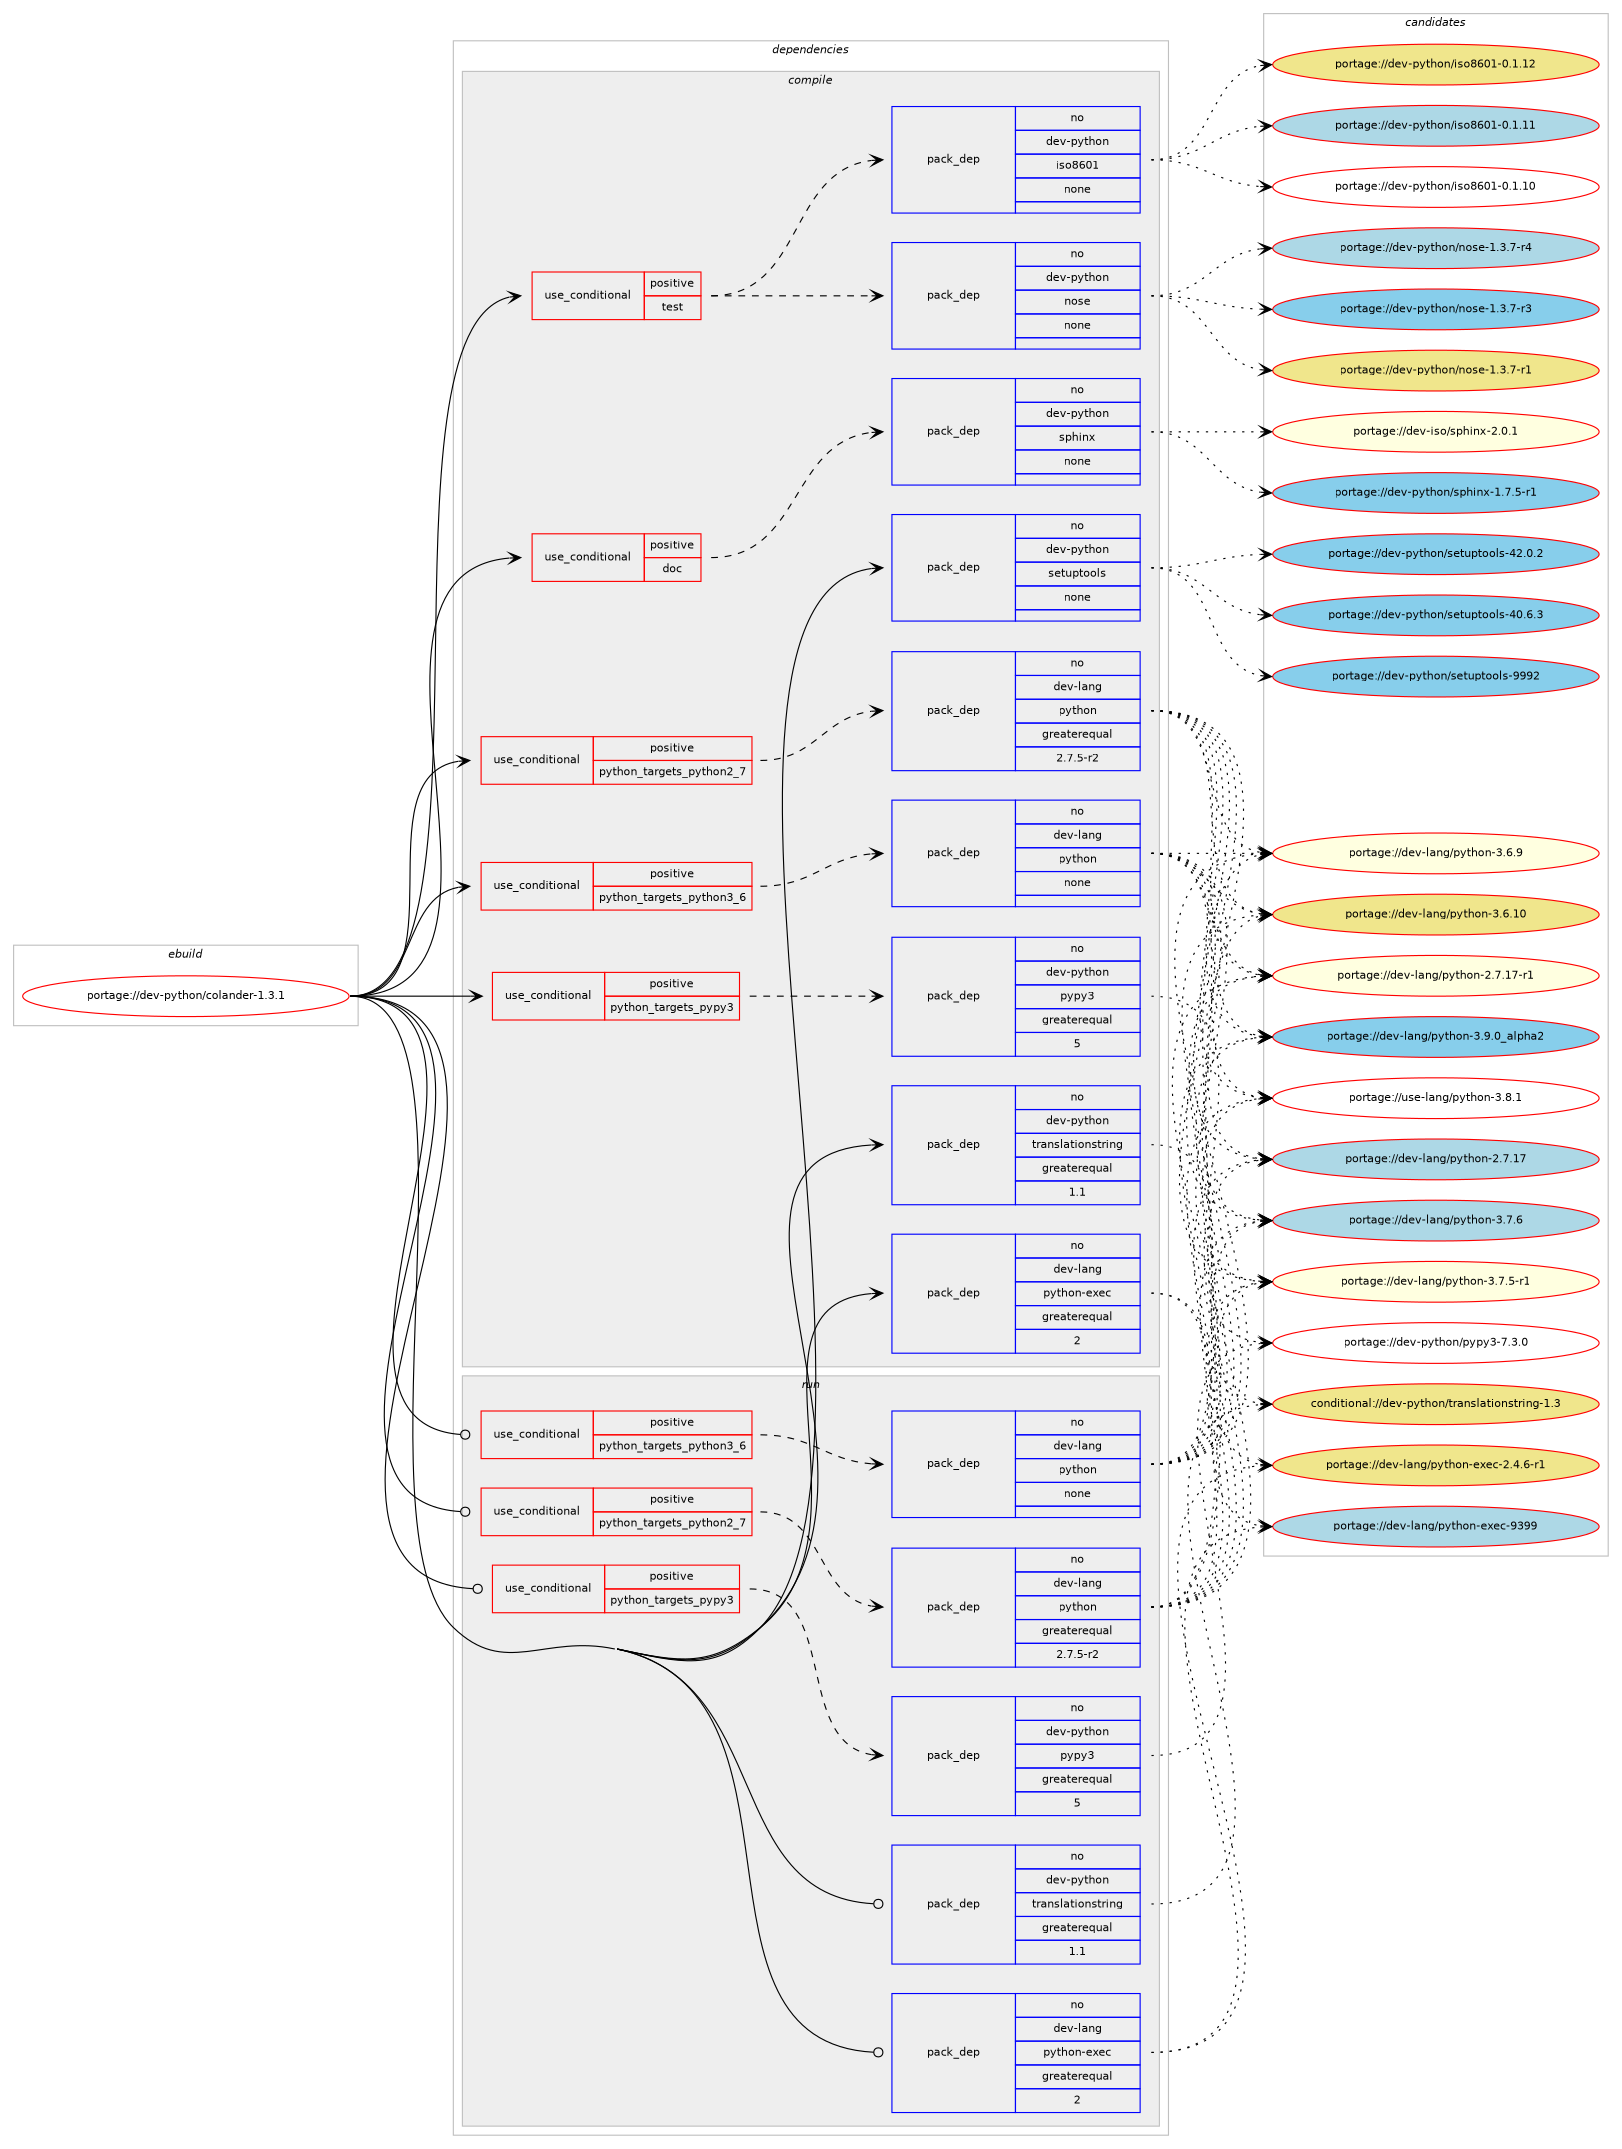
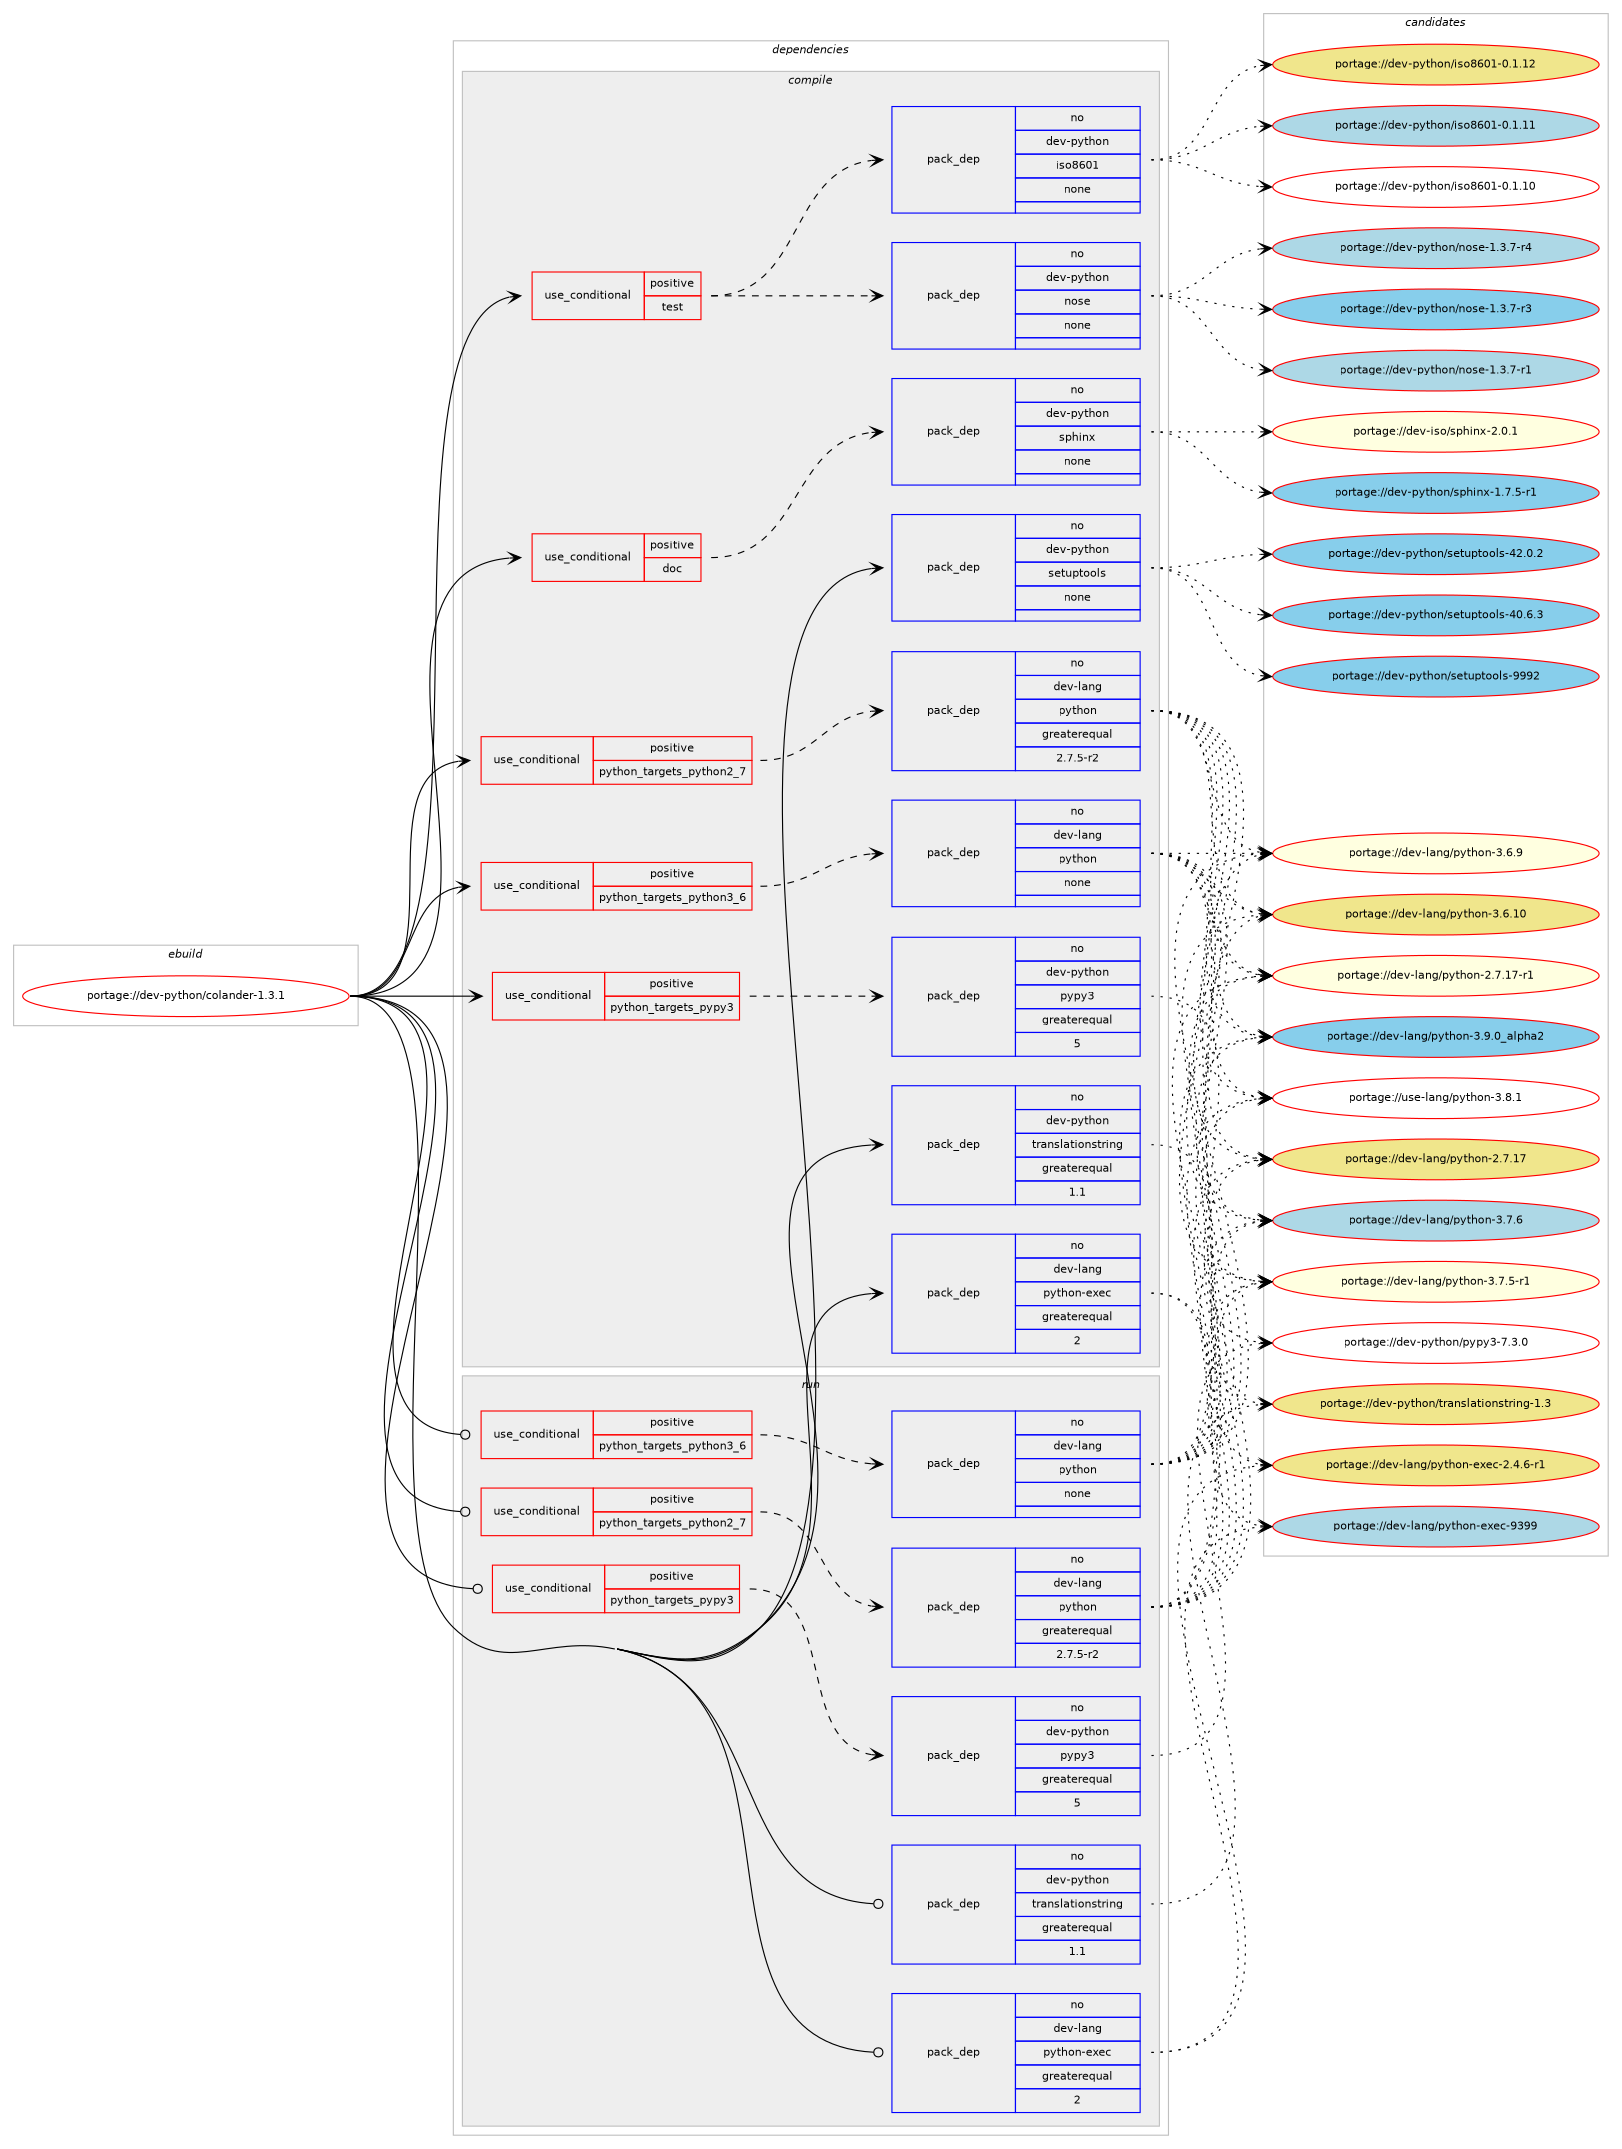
(1436, 371) -> (1436, 371)
(1436, 1159) -> (1436, 1159)
(1436, 1404) -> (1436, 1404)
